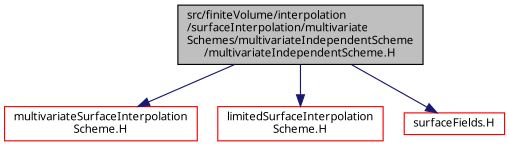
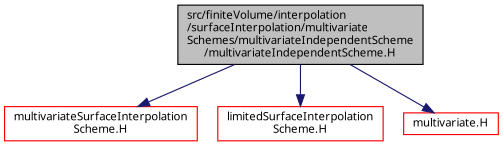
(454, 124) -> (451, 124)
